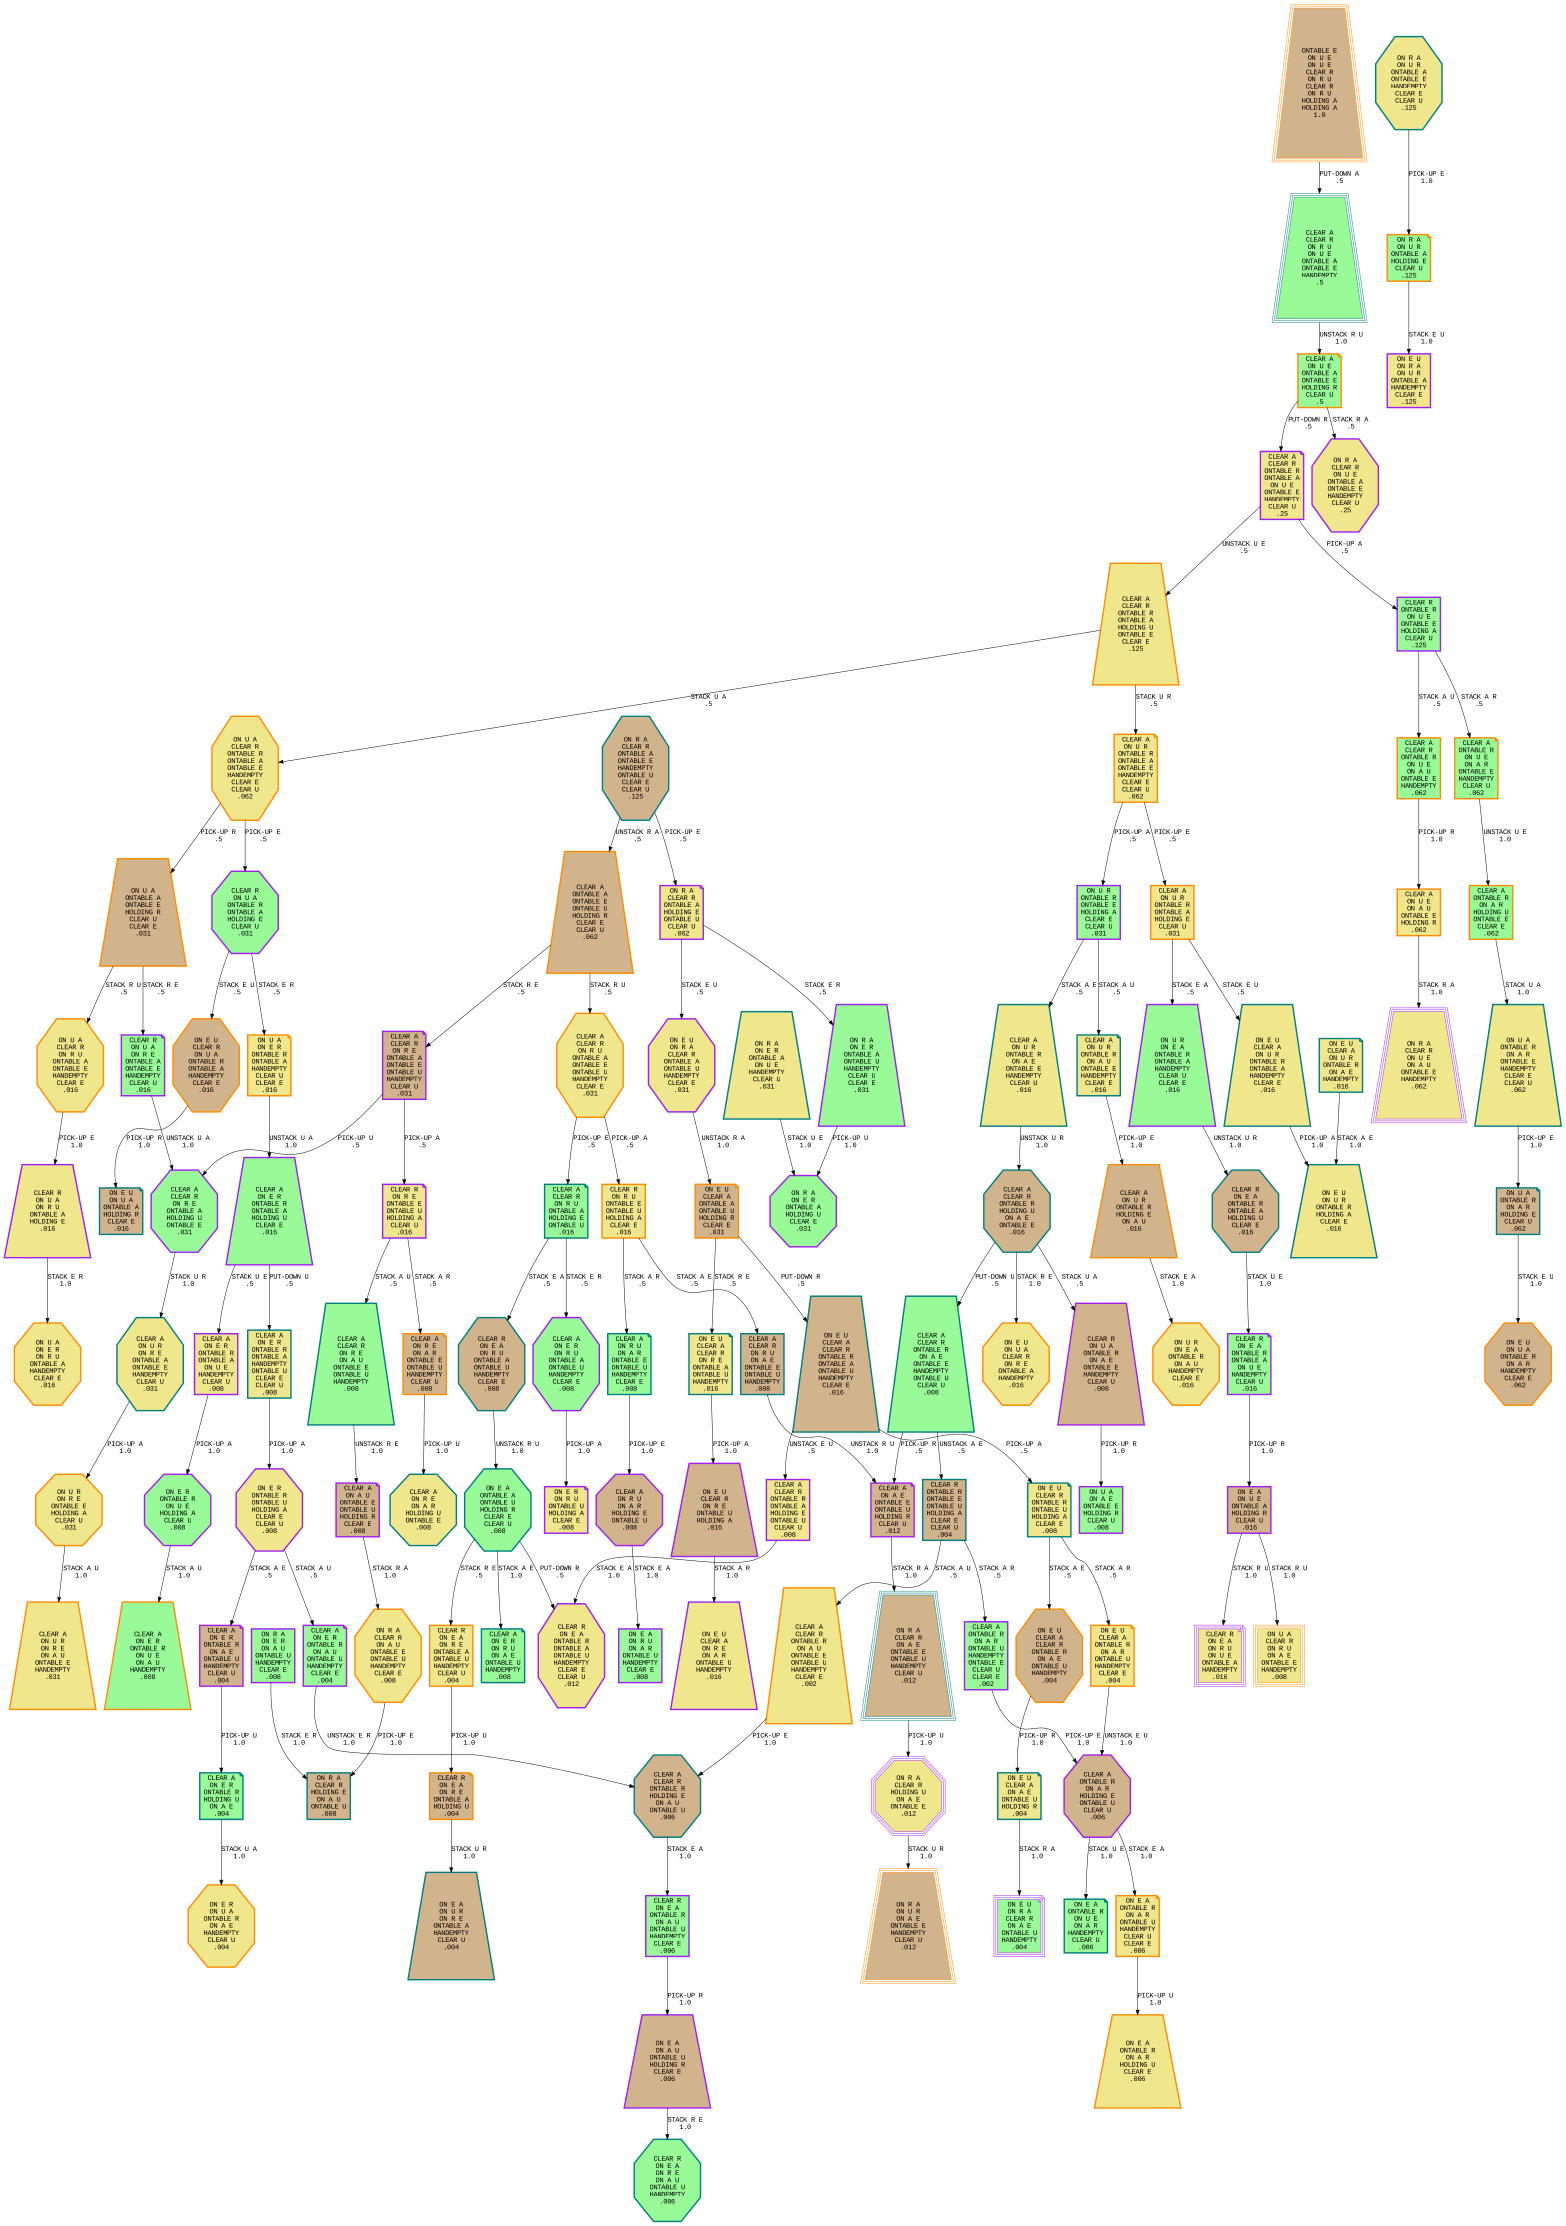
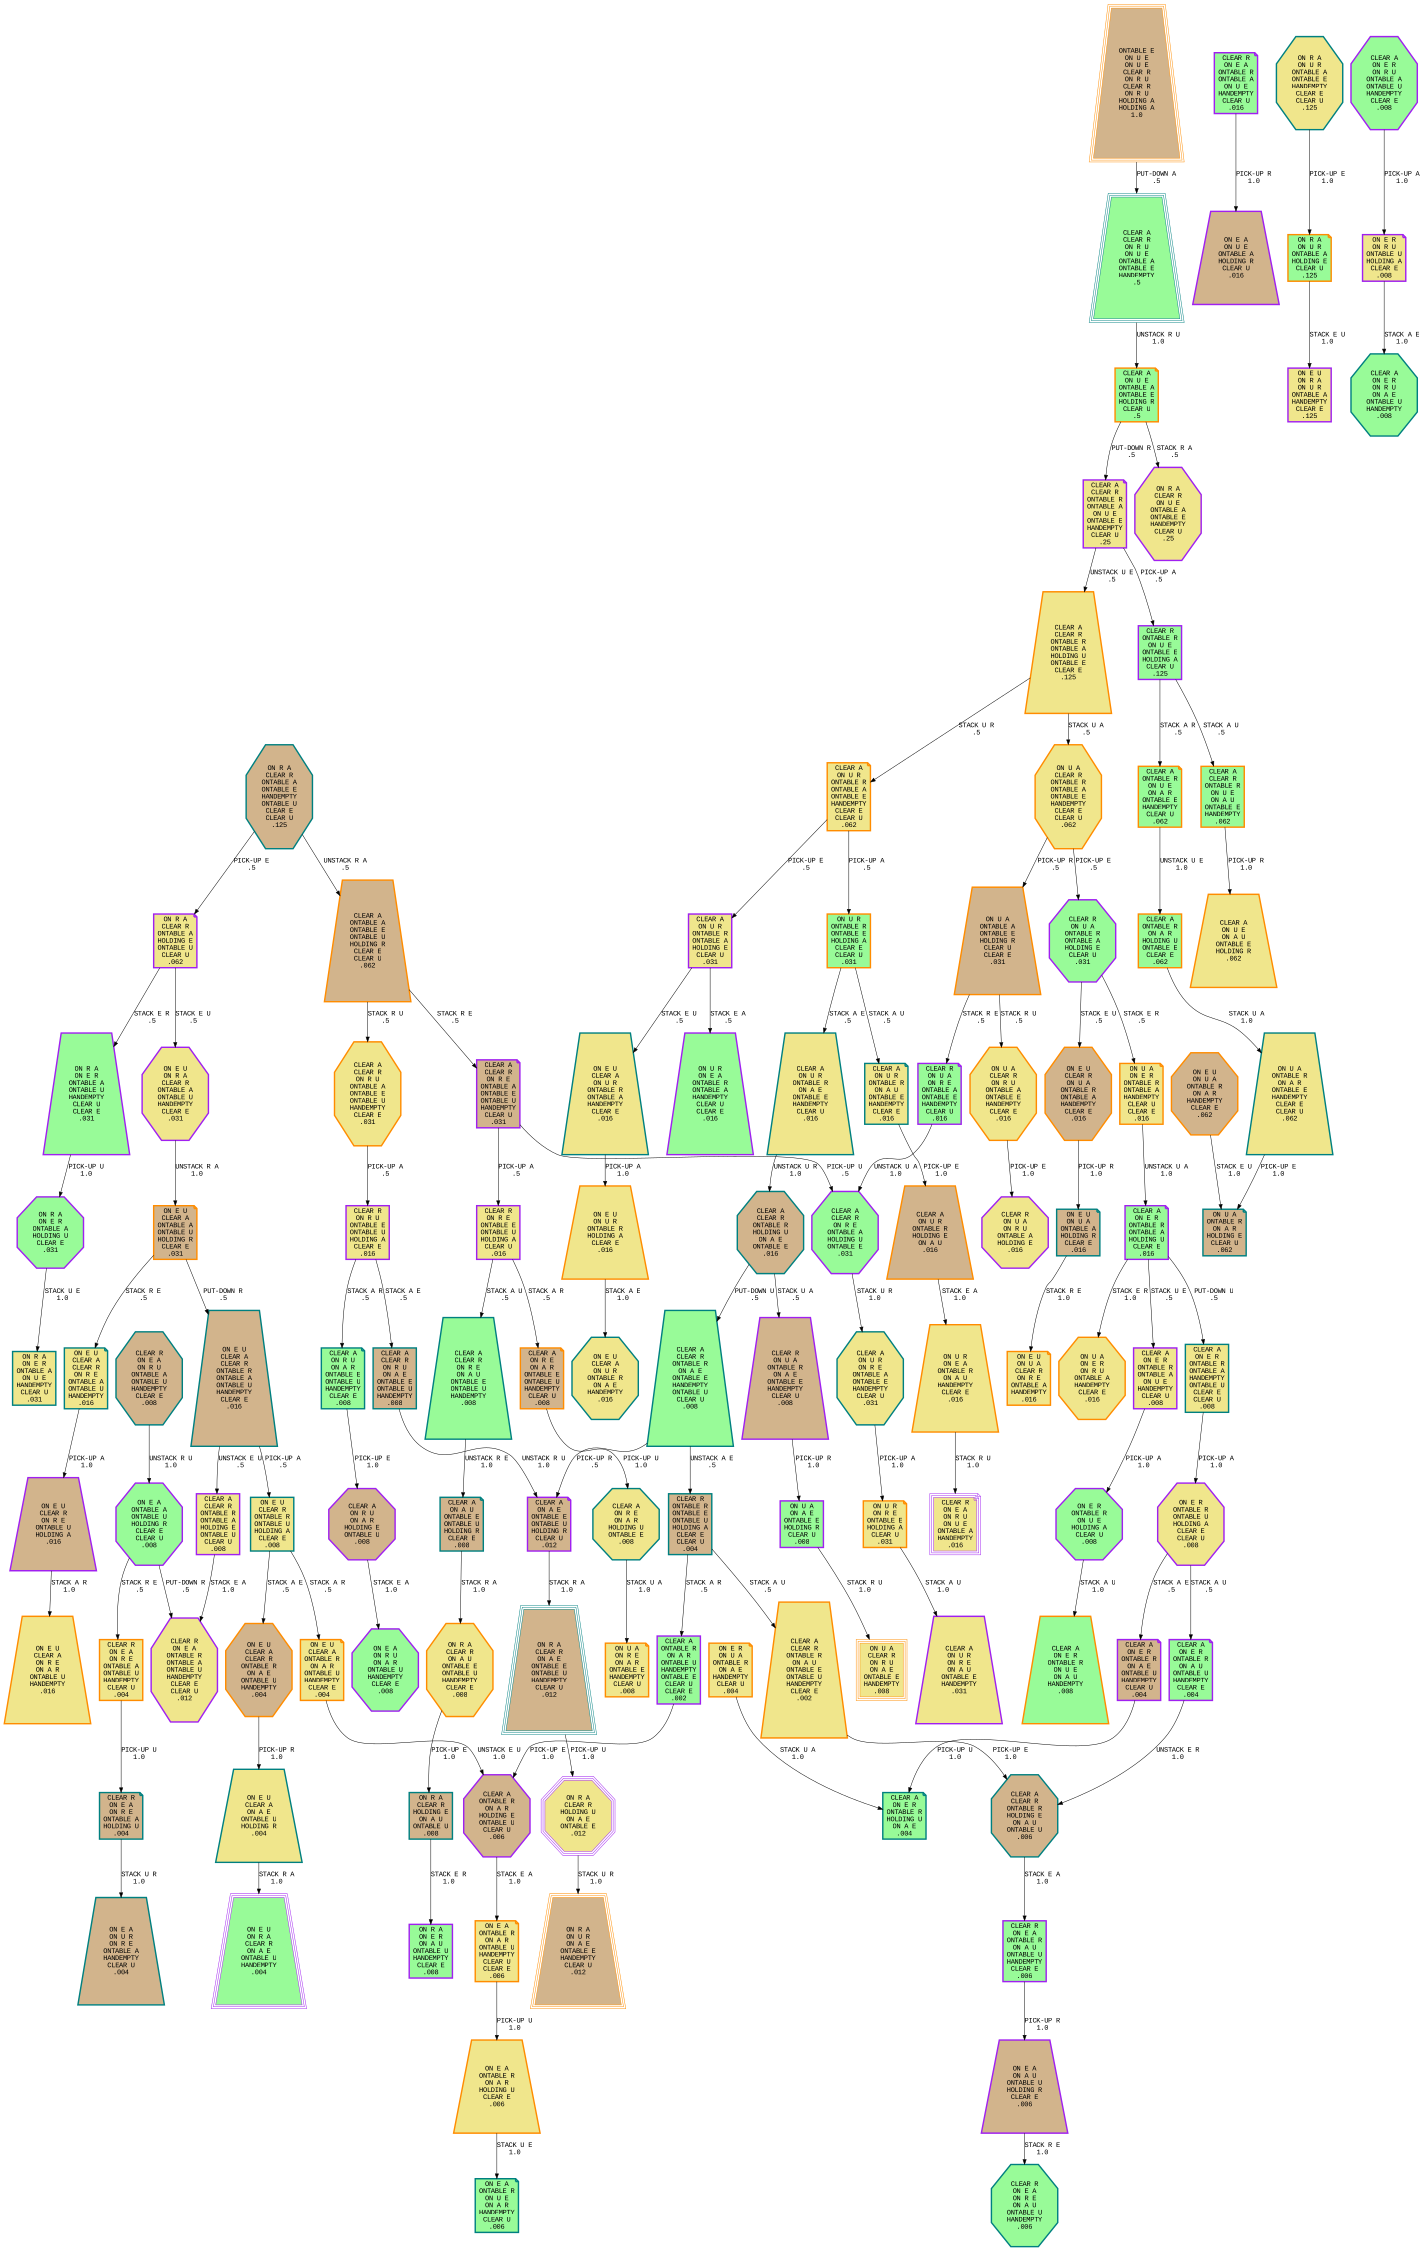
(1099, 912) -> (849, 941)
(1172, 912) -> (710, 941)
(1419, 912) -> (1234, 941)
(767, 1065) -> (34, 1378)
(1341, 1065) -> (605, 1378)
(1419, 1065) -> none
(1338, 1126) -> (605, 1306)
(787, 1145) -> (42, 1307)
(48, 1211) -> (1015, 1233)
(269, 1211) -> (1147, 1233)
(404, 1211) -> (498, 1233)
(566, 1211) -> none
(624, 1211) -> (368, 1233)
(1245, 1211) -> none
(1334, 1211) -> (605, 1233)
(1518, 1276) -> (1216, 1170)
(1017, 1285) -> (1042, 1298)
(48, 1288) -> (1110, 1295)
(1016, 1364) -> (1029, 1378)
(1186, 1364) -> (955, 1378)
(69, 1510) -> (885, 1524)
(358, 1510) -> (462, 1524)
(498, 1510) -> (149, 1524)
(1049, 1510) -> (272, 1524)
(1249, 1510) -> (1236, 258)
(1231, 1576) -> (955, 1460)
(1271, 1576) -> (845, 1590)
(499, 1587) -> (1384, 315)
(53, 1656) -> (959, 1670)
(503, 1656) -> (1384, 395)
(640, 1656) -> (385, 1670)
(714, 1656) -> (48, 1670)
none -> (627, 1670)
(276, 1733) -> (431, 1879)
(451, 1796) -> (121, 1816)
(1019, 1796) -> (259, 1816)
(221, 1850) -> (793, 1768)
(1087, 1866) -> (497, 2153)
(221, 1926) -> (731, 1670)
(1019, 1926) -> (259, 1951)
